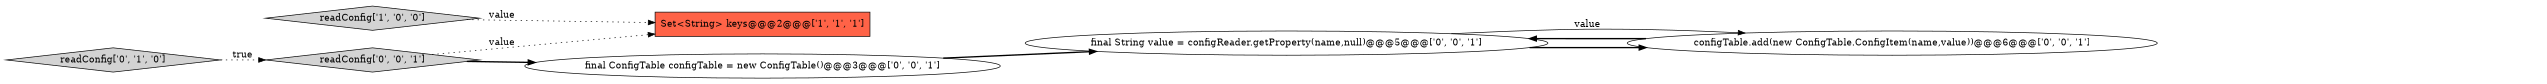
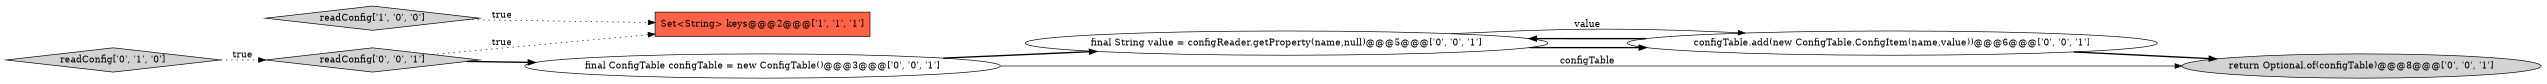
(502, 15) -> (502, 15)
(502, 43) -> (502, 43)
none -> (2362, 66)
